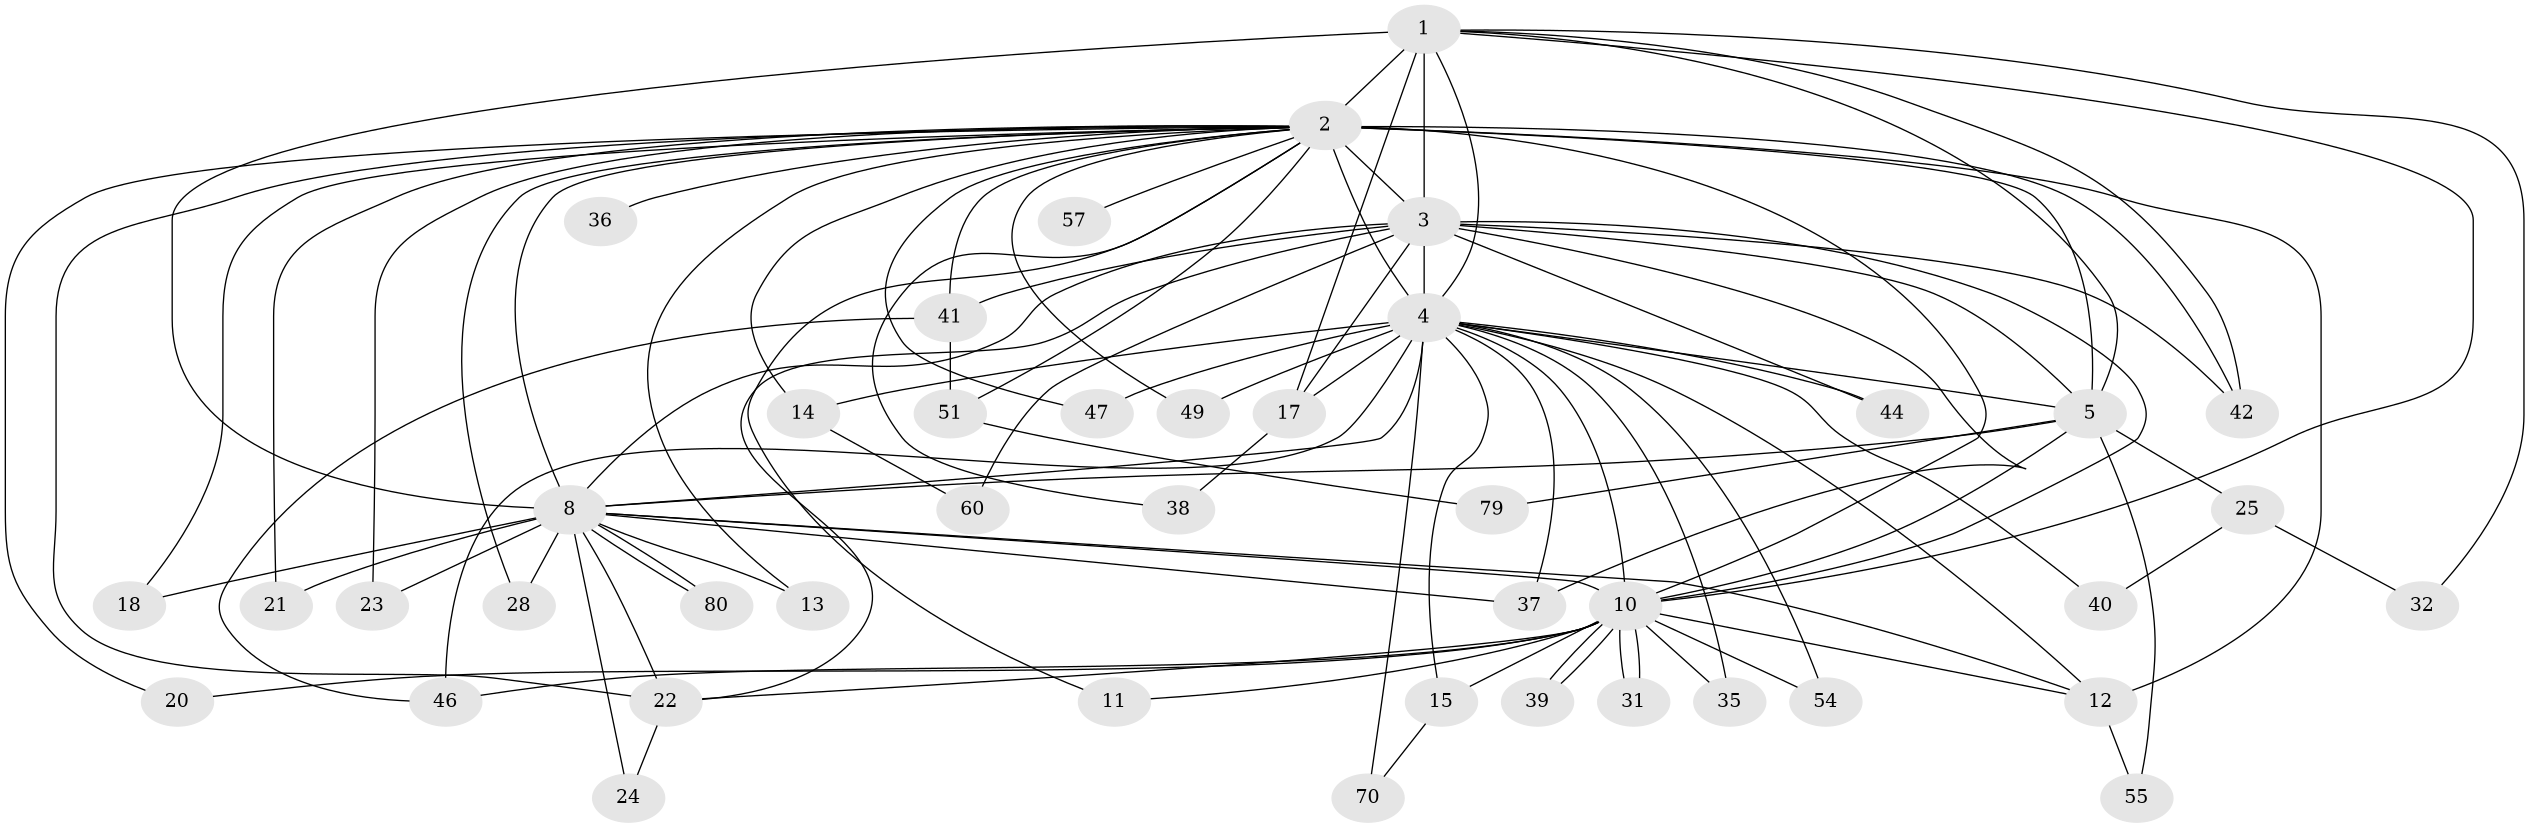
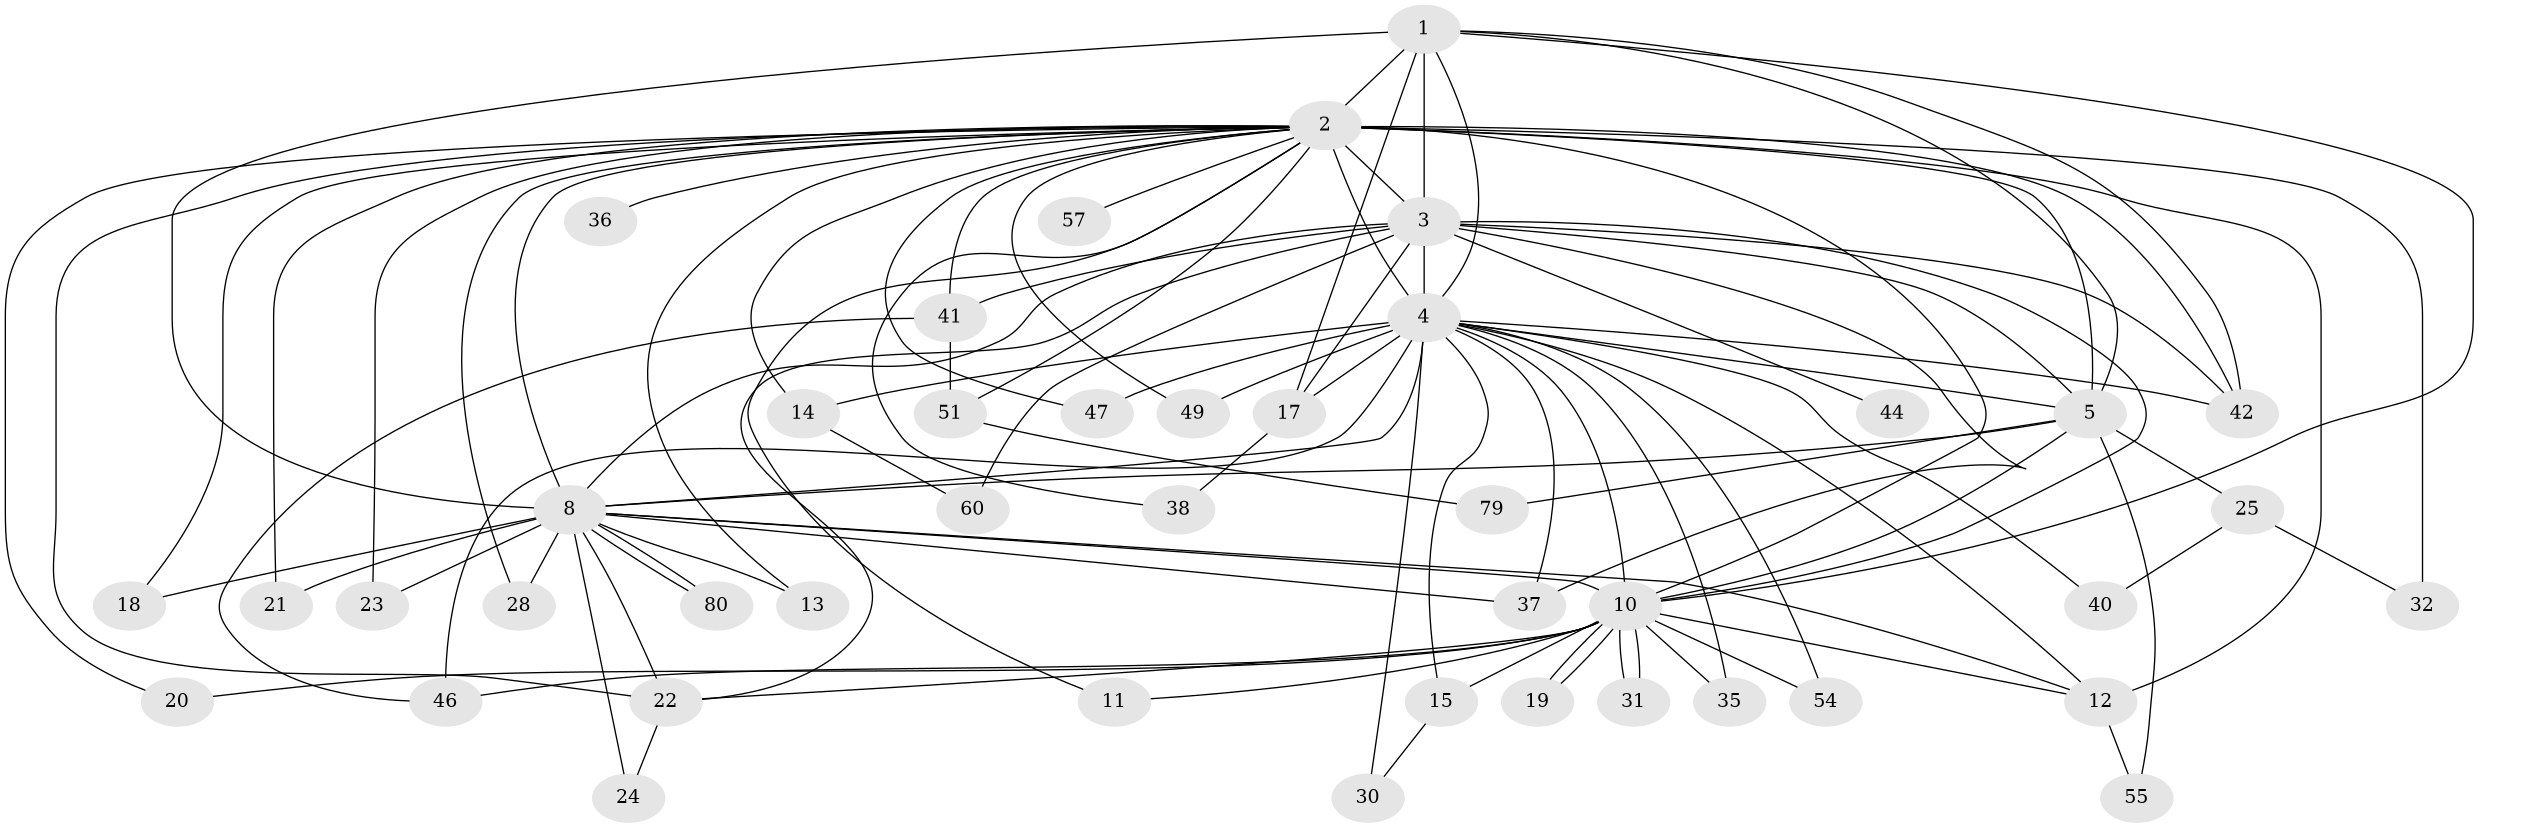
(2214, 96) -> (2097, 160)
(1664, 351) -> (1836, 352)
(1538, 702) -> (1538, 702)
(1368, 798) -> (1368, 798)
